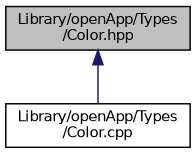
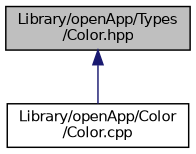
(98, 126) -> (98, 126)
